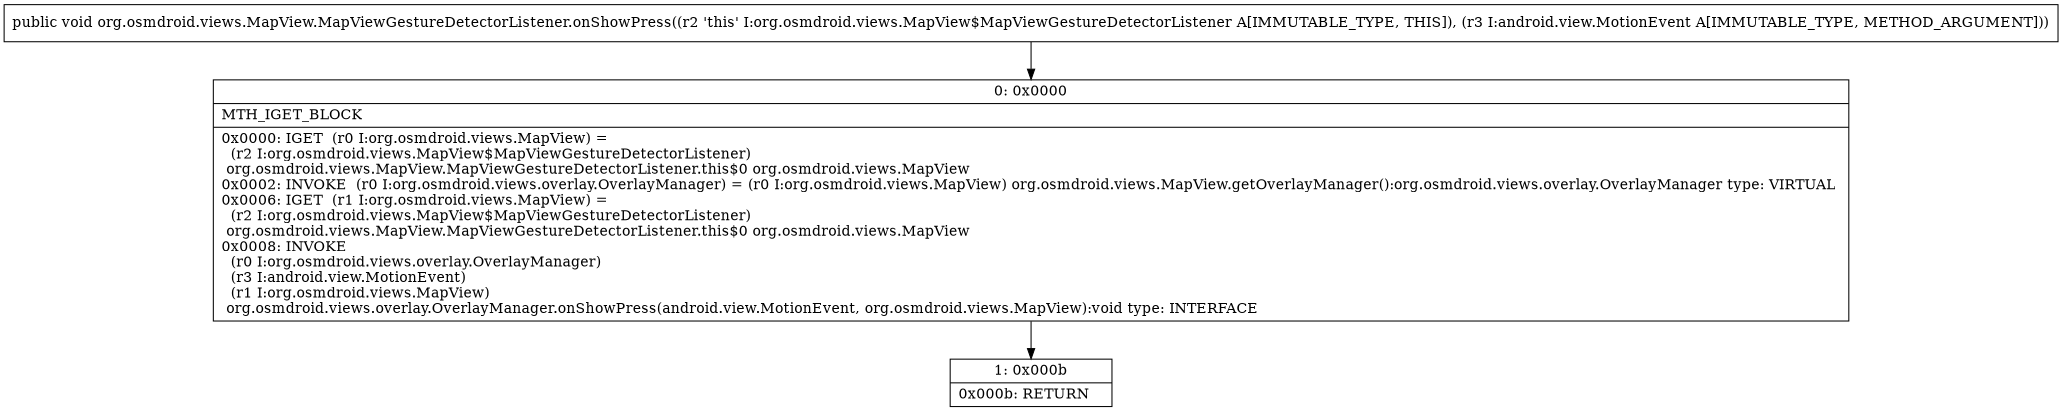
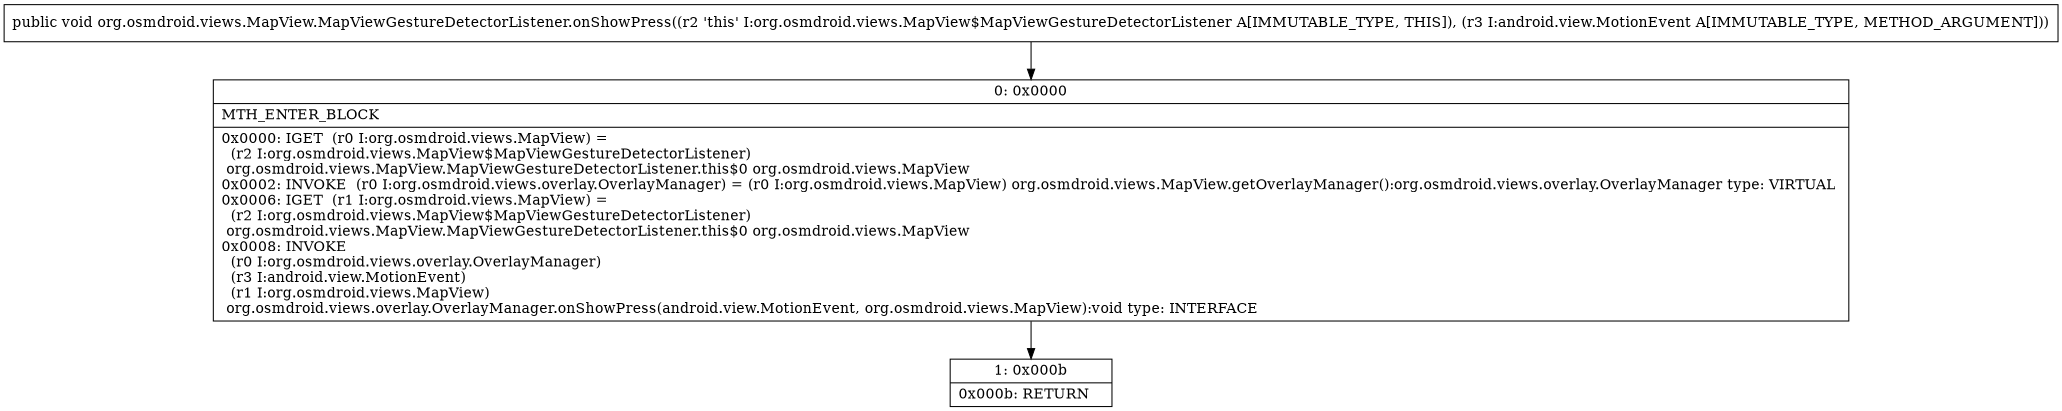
(292, 115) -> (301, 115)
